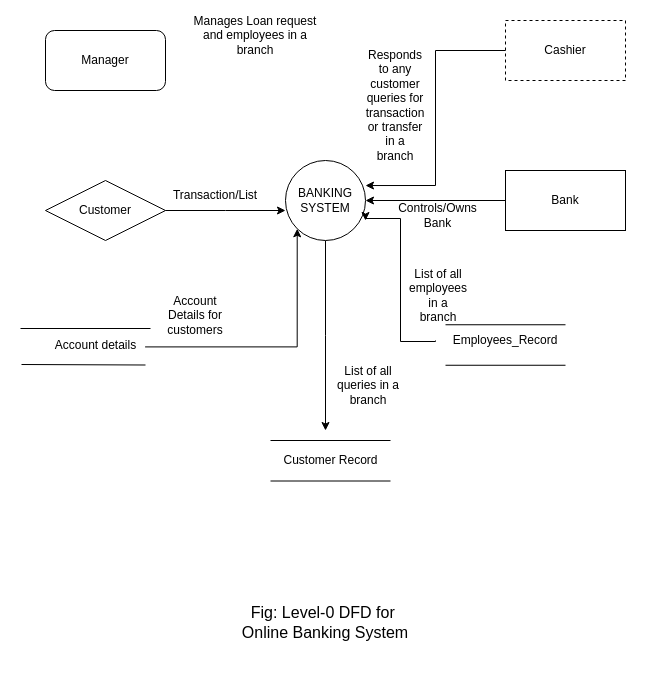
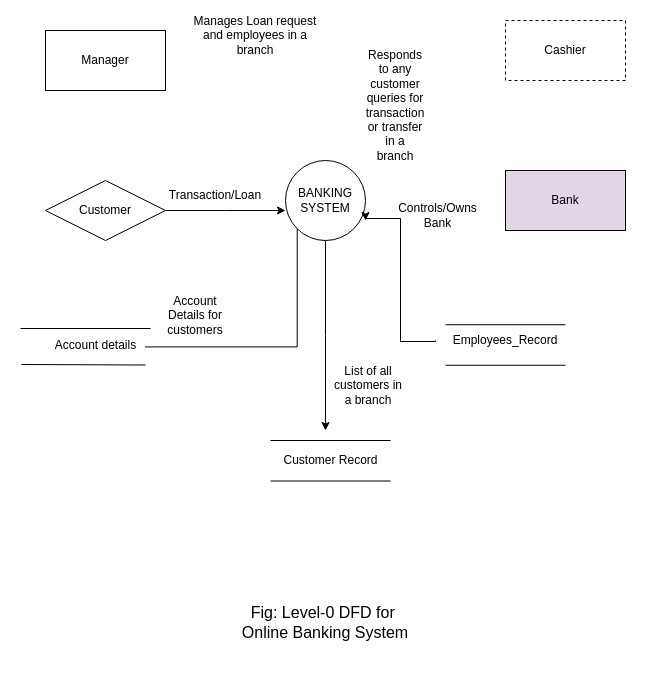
(106, 61) -> (106, 61)
(436, 115) -> none
(216, 196) -> (216, 196)
(439, 201) -> none
(566, 201) -> (566, 201)
(297, 237) -> (297, 234)
(438, 296) -> none
(369, 386) -> (369, 386)
